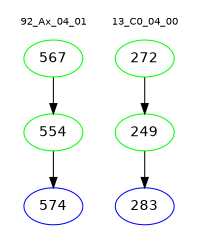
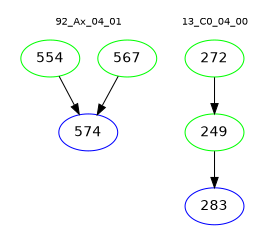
(53, 90) -> (110, 91)
